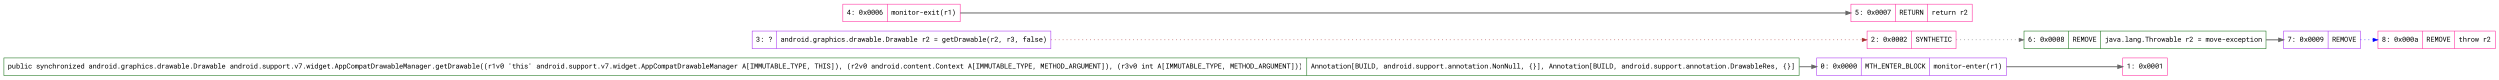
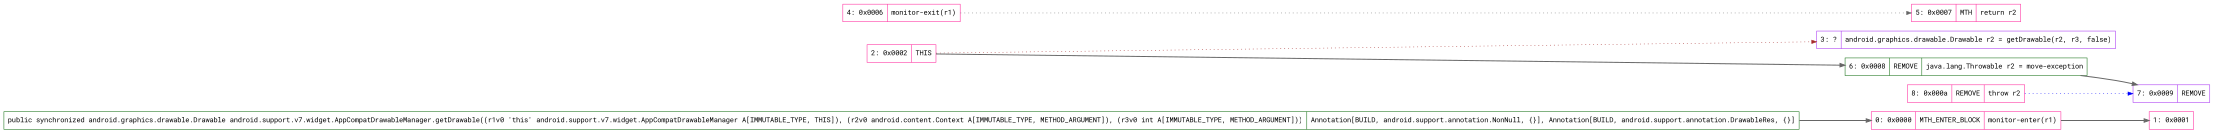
(1403, 13) -> (1433, 13)
(1912, 13) -> (1966, 13)
(1456, 40) -> (1374, 47)
(1934, 40) -> (924, 53)
(1988, 40) -> (1388, 60)
(2367, 40) -> (2076, 94)
(1912, 67) -> (1966, 121)
